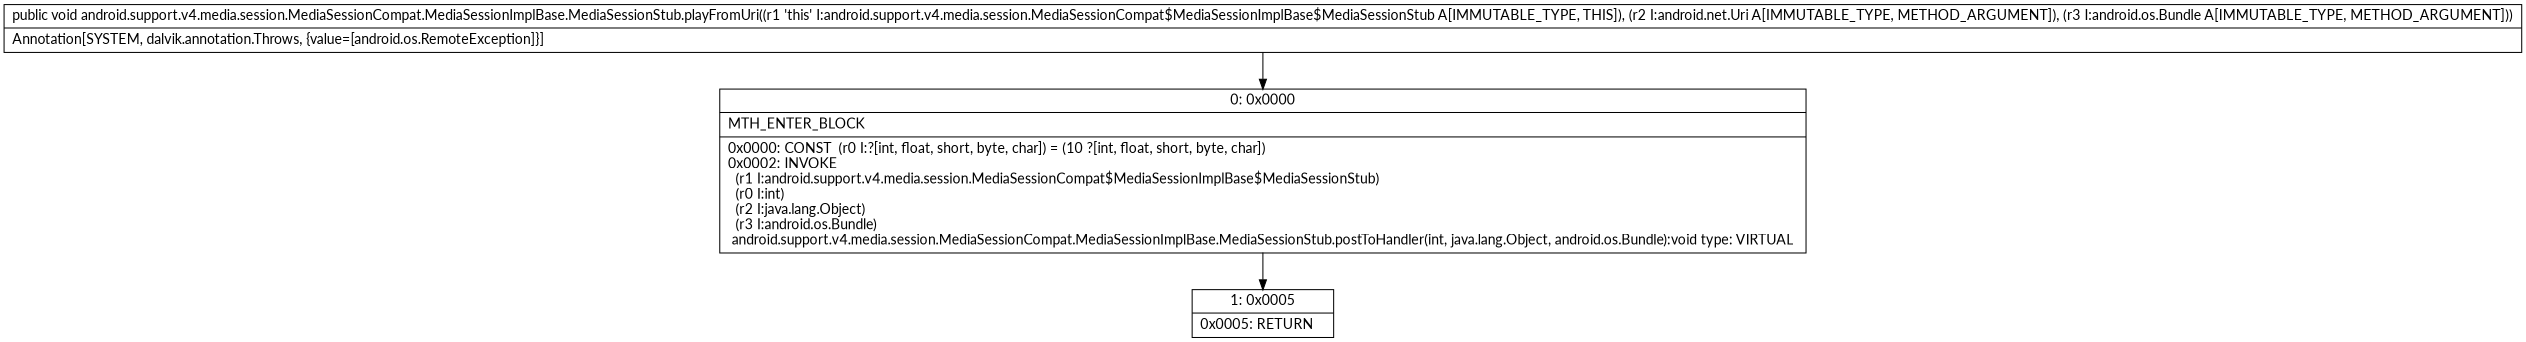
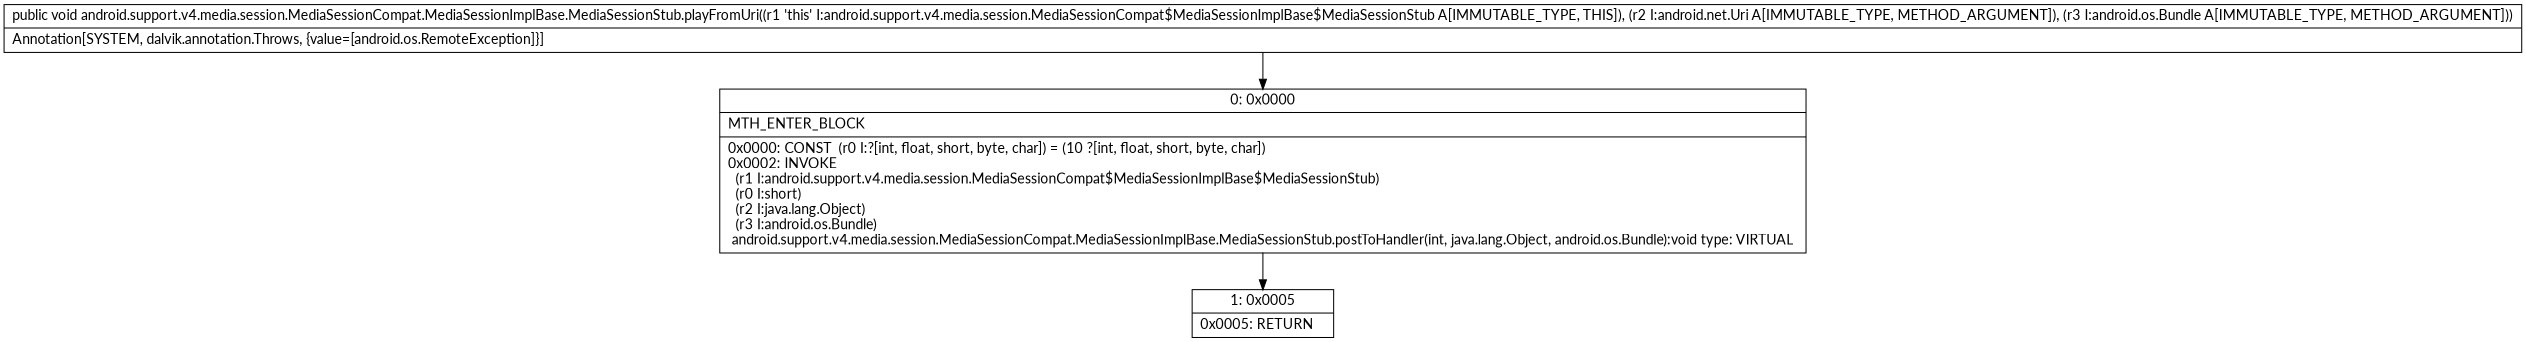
(756, 194) -> (765, 194)
